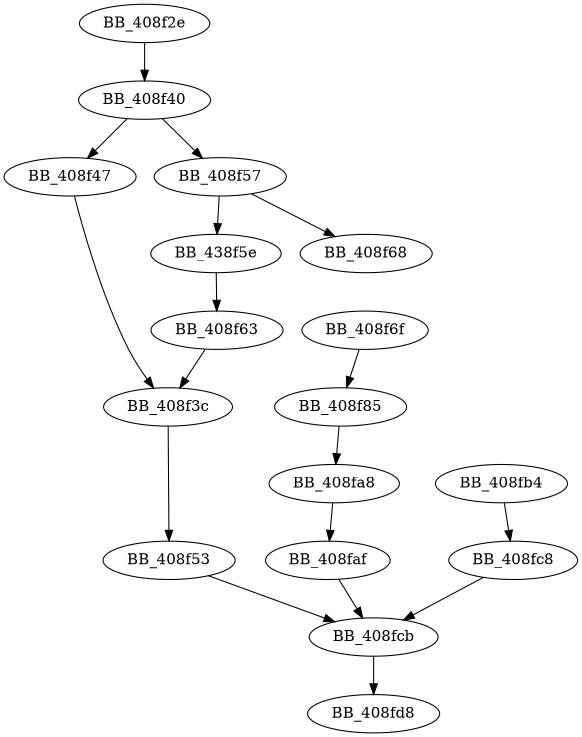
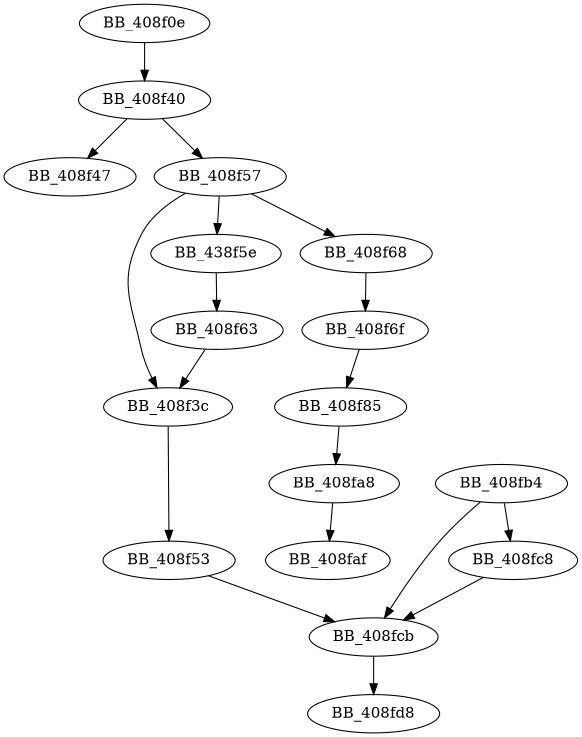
(145, 23) -> (145, 23)
none -> (366, 287)
(104, 291) -> (128, 276)
(348, 594) -> (431, 552)
